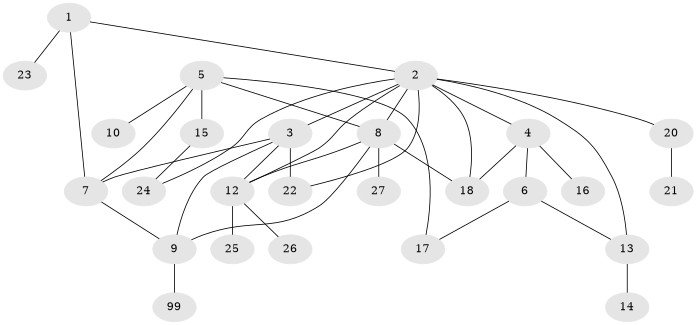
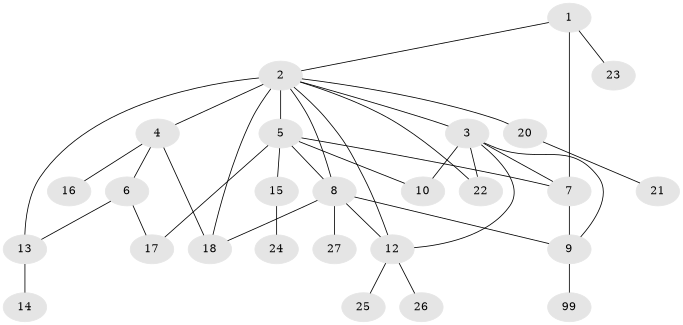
(270, 114) -> (281, 105)
none -> (450, 156)
